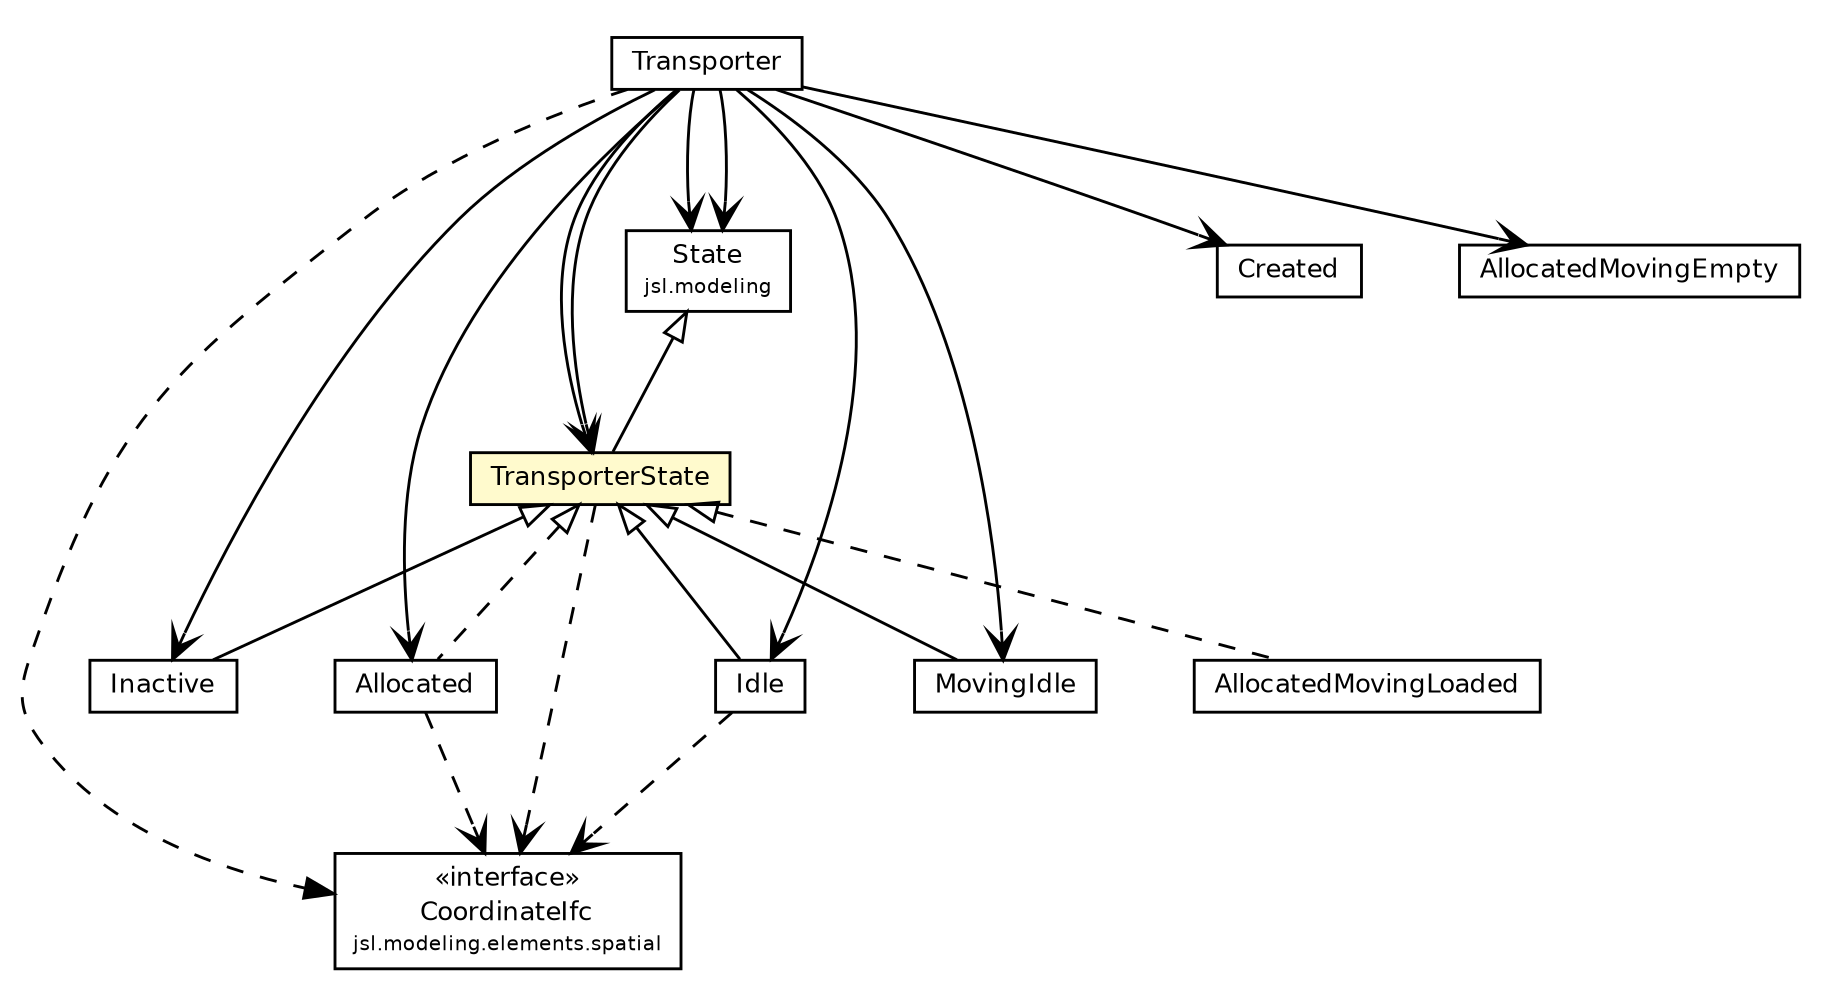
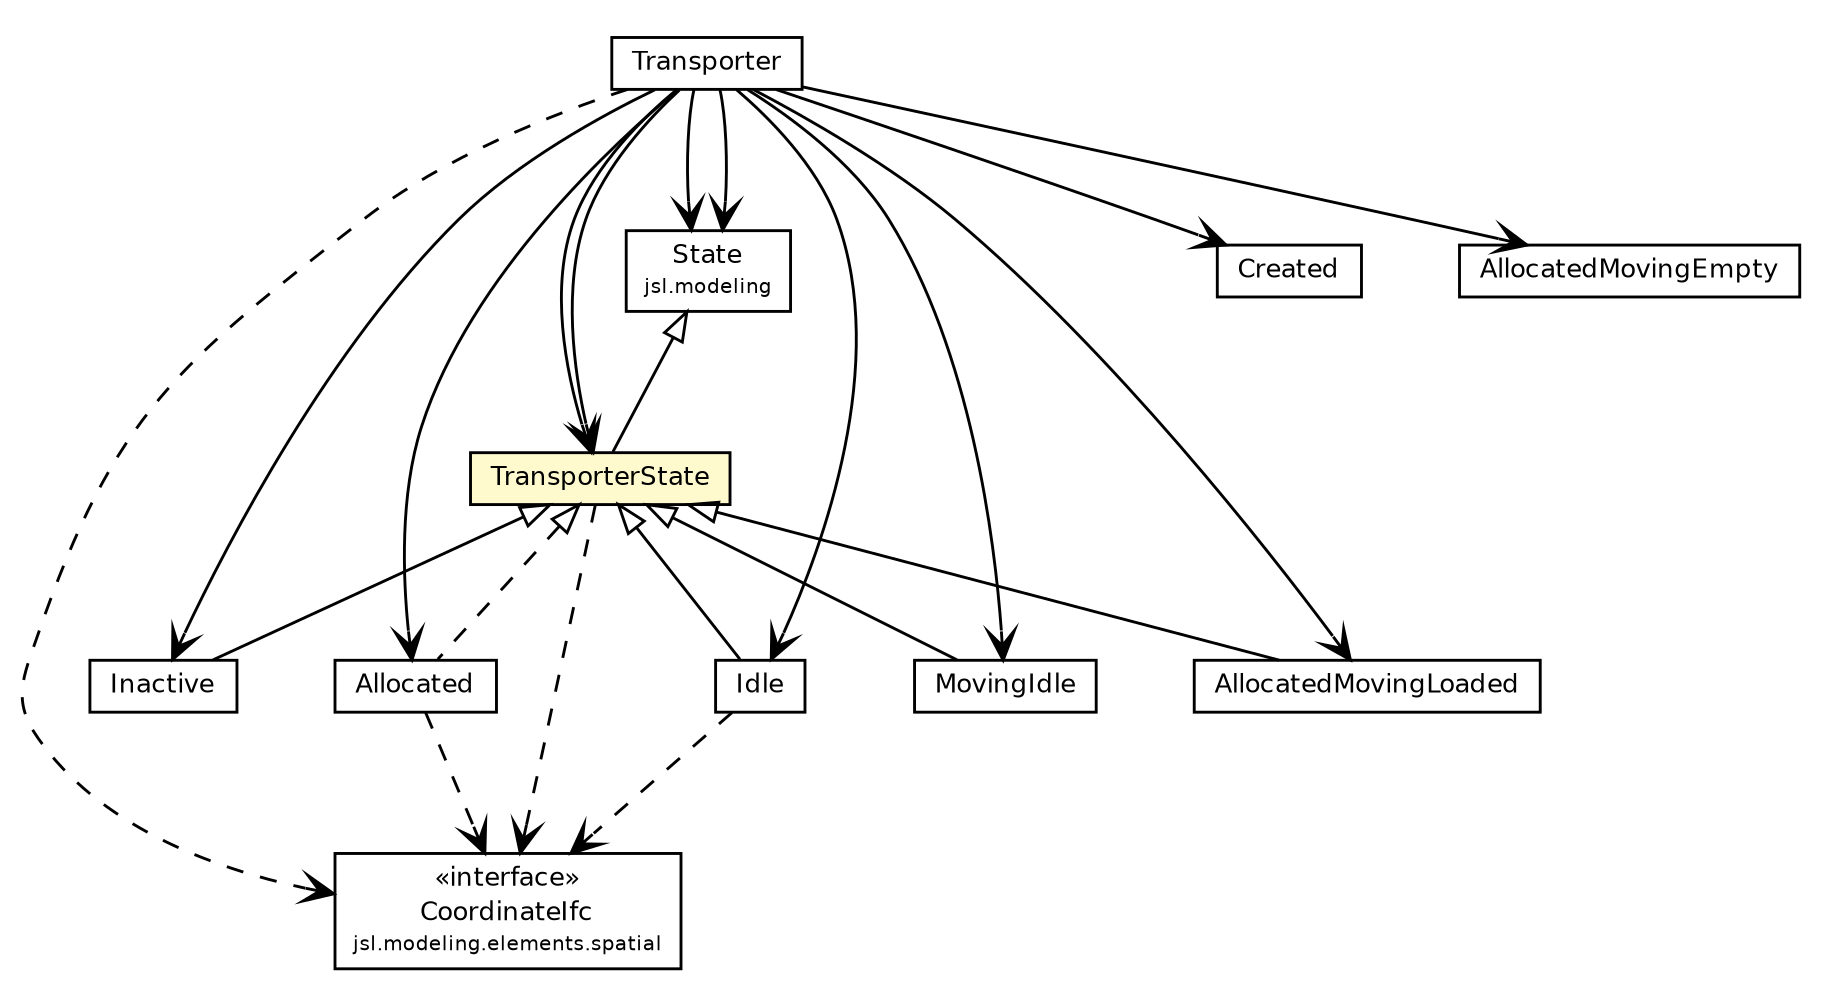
none -> (1073, 330)
(123, 448) -> (123, 448)
(970, 579) -> (970, 579)
